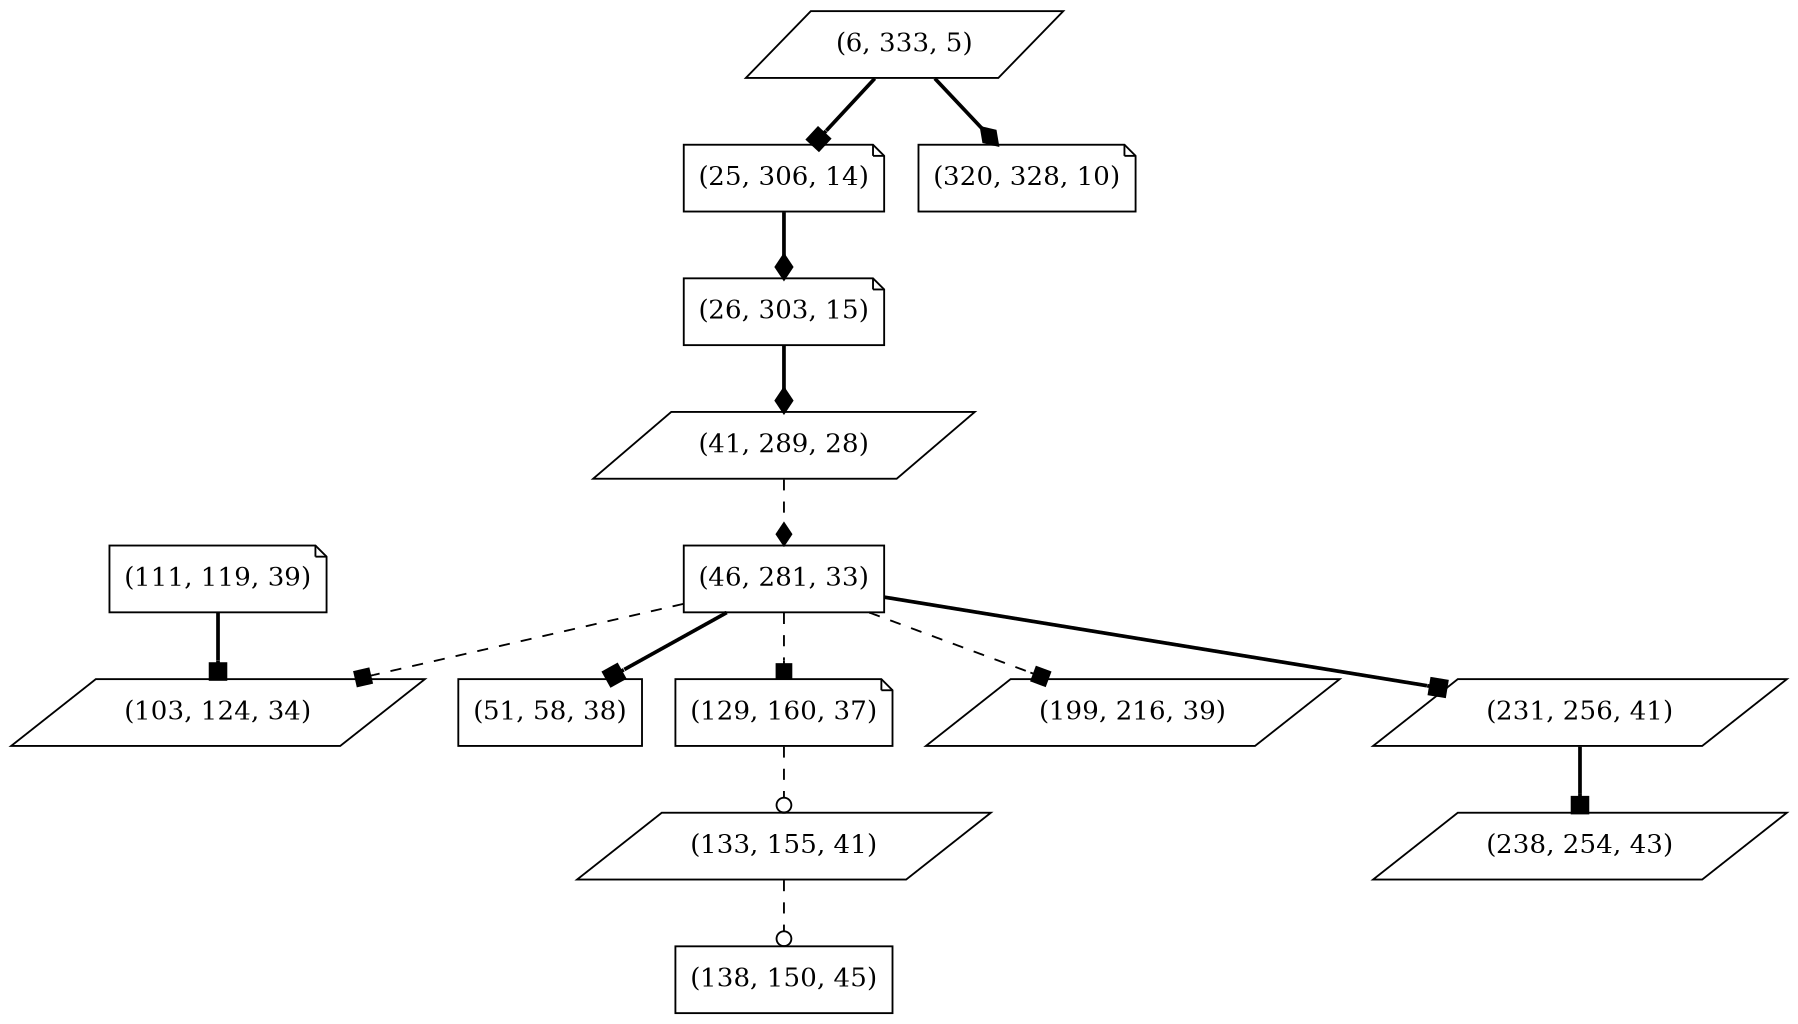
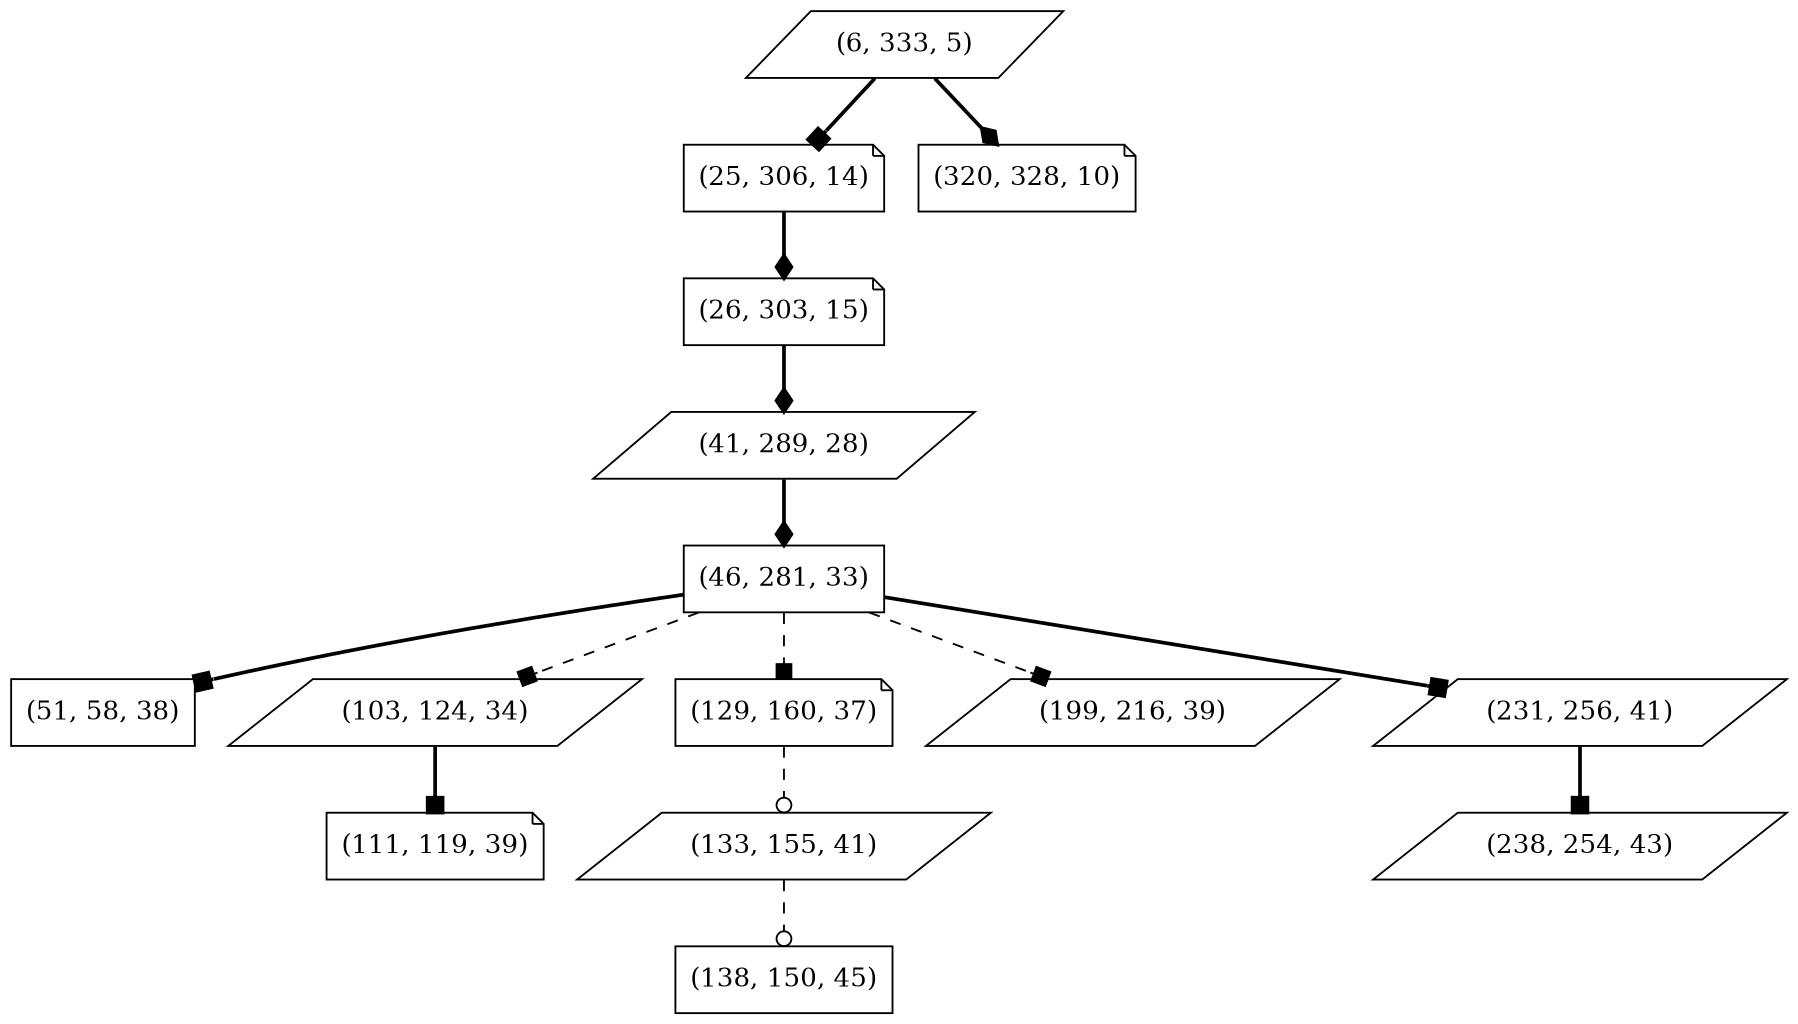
(784, 501) -> (784, 501)
(218, 637) -> (435, 770)
